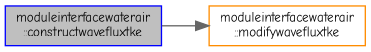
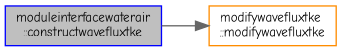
(287, 26) -> (273, 26)
